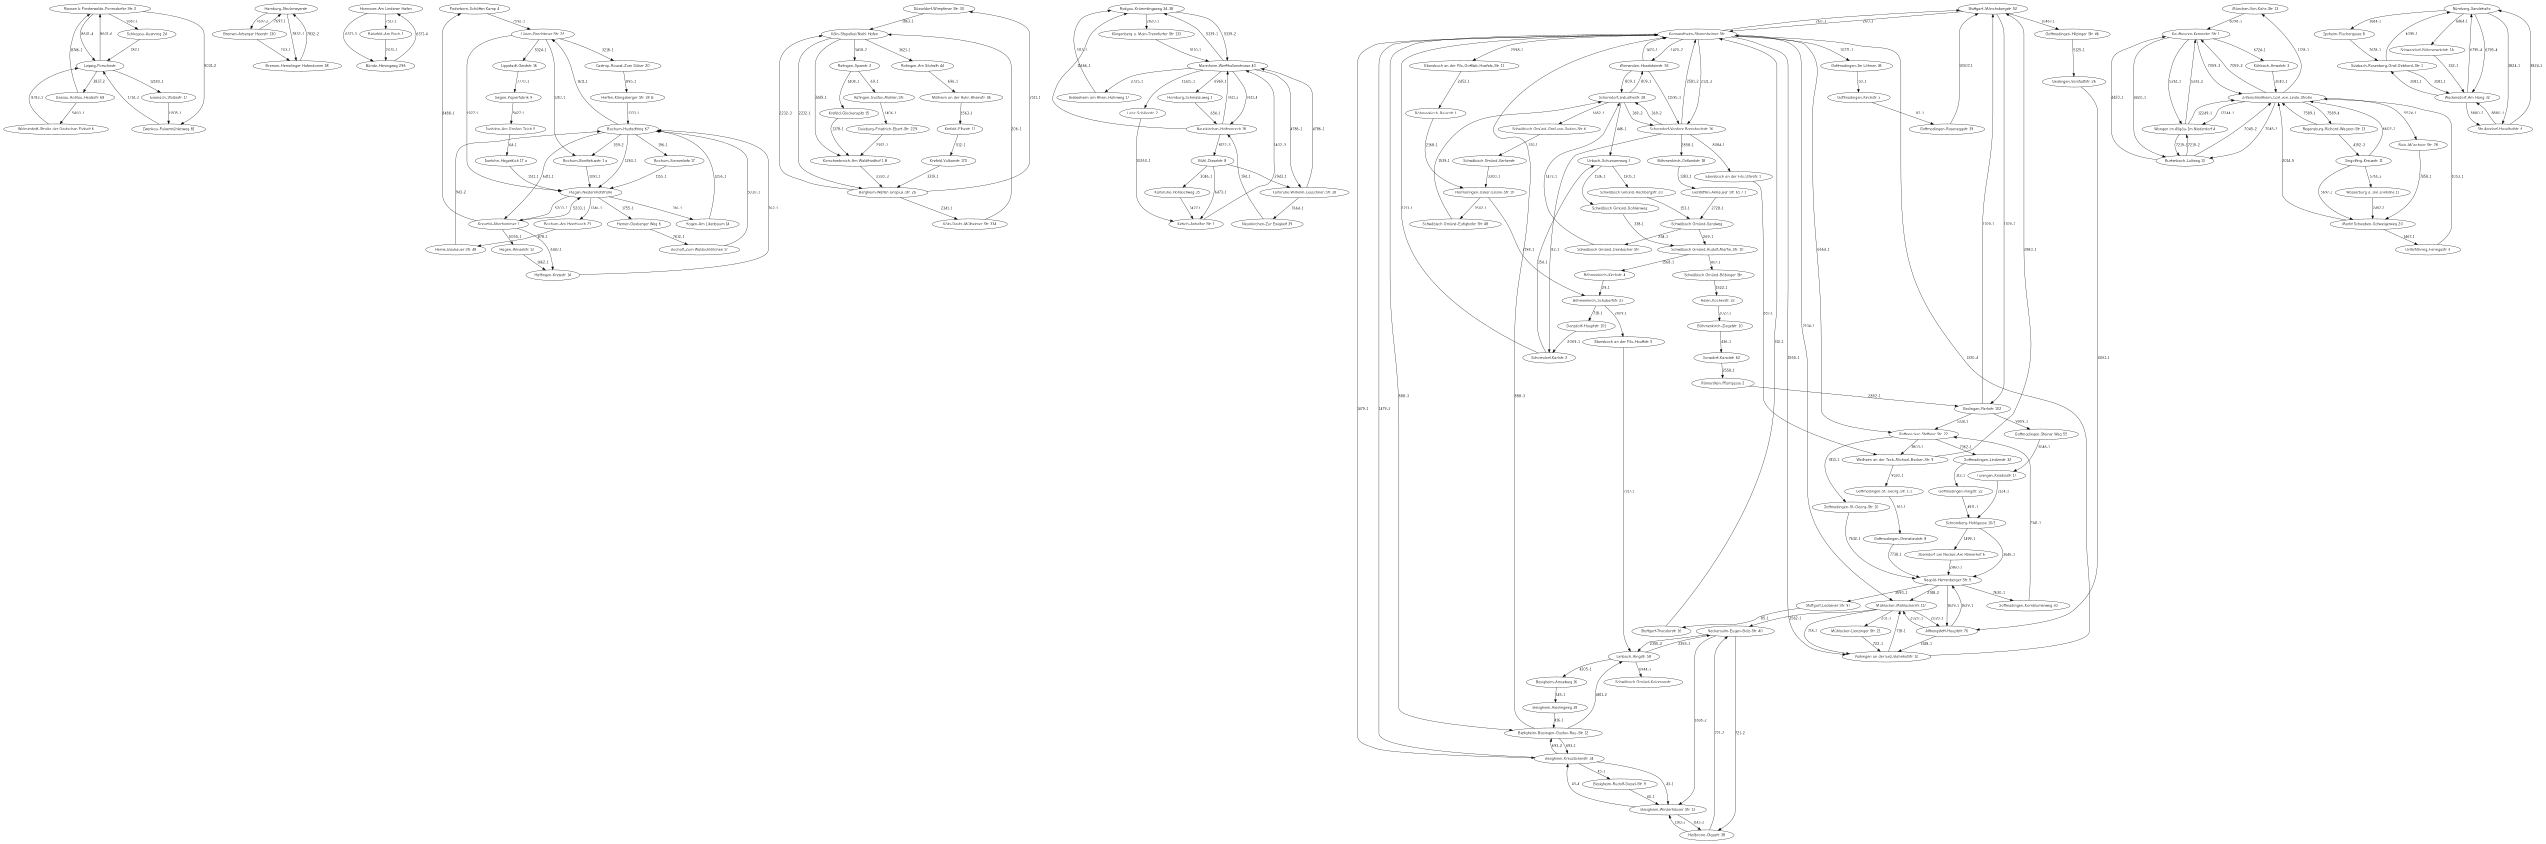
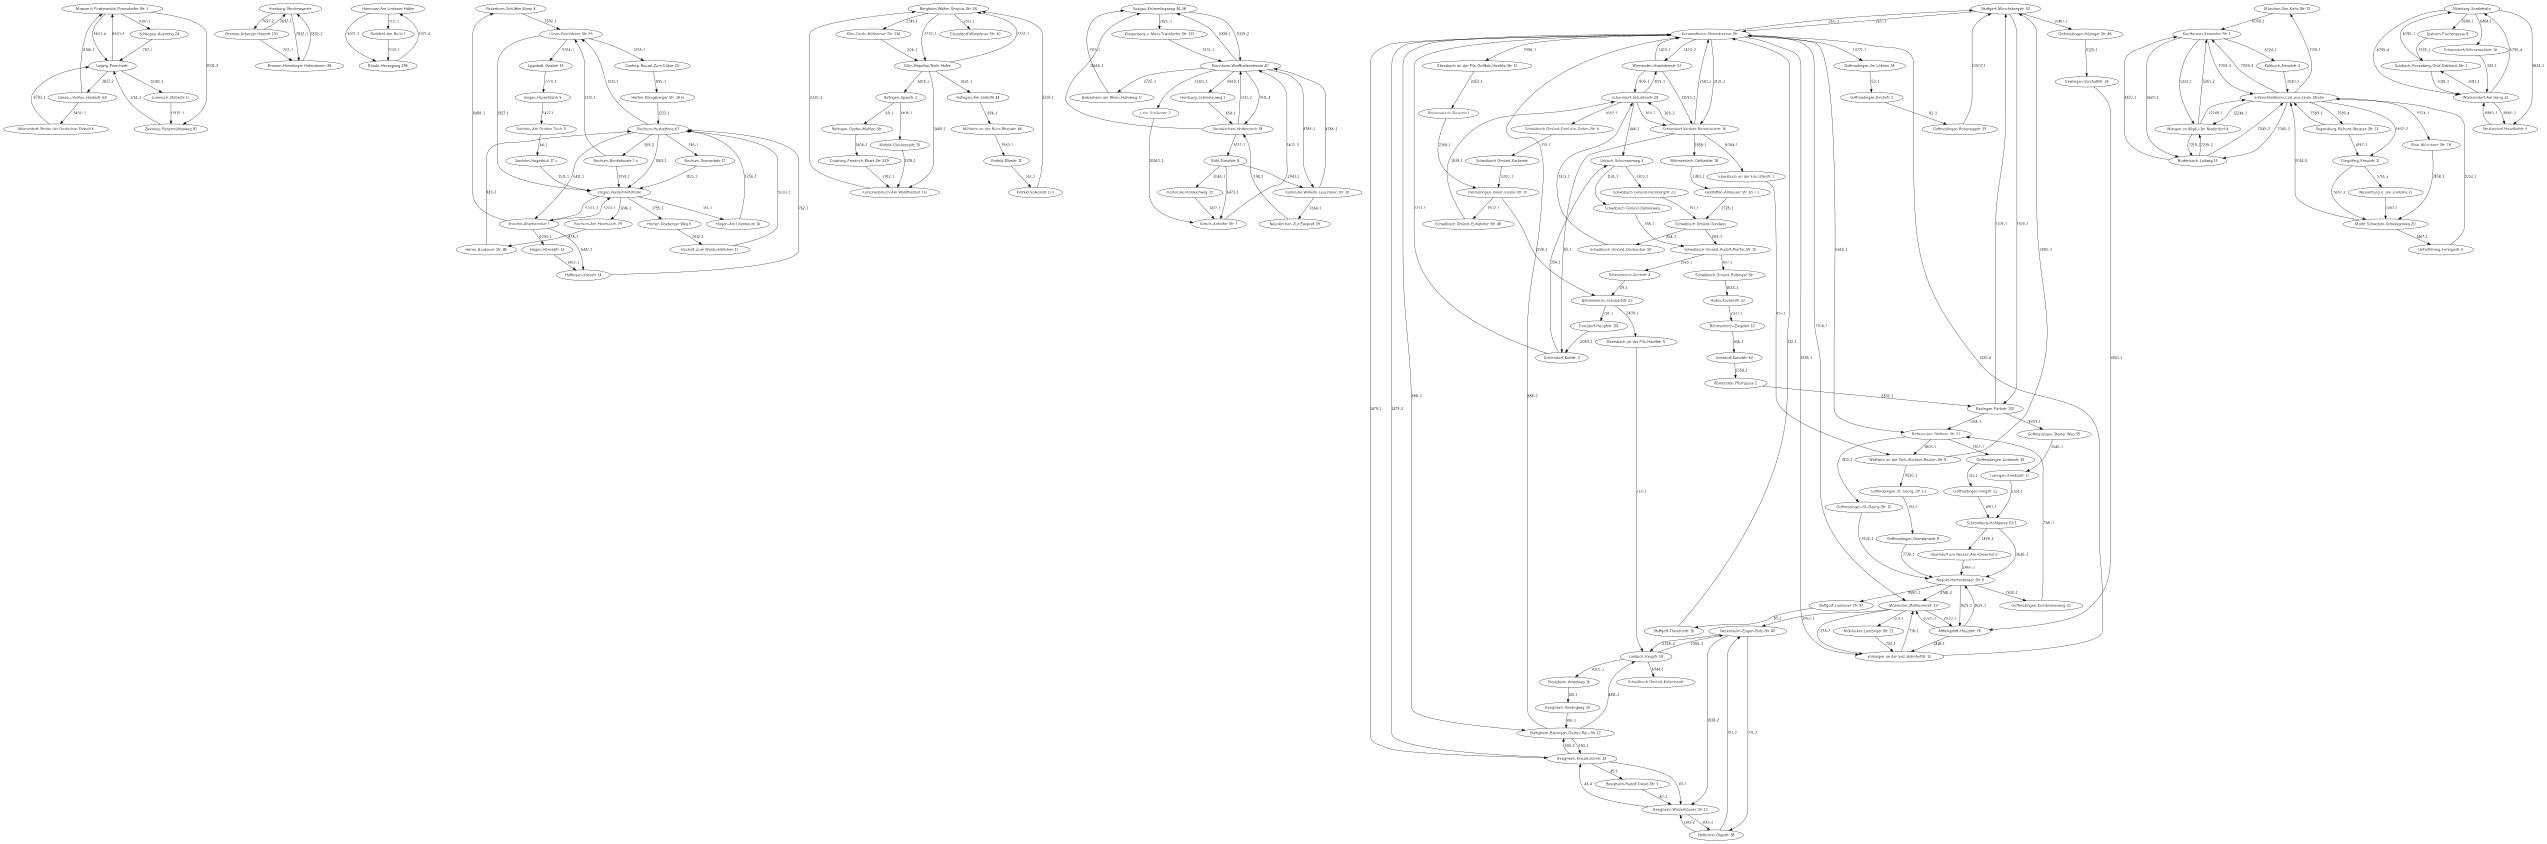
(898, 21) -> none
(2530, 63) -> none
(554, 100) -> (585, 103)
(2366, 114) -> (2379, 115)
